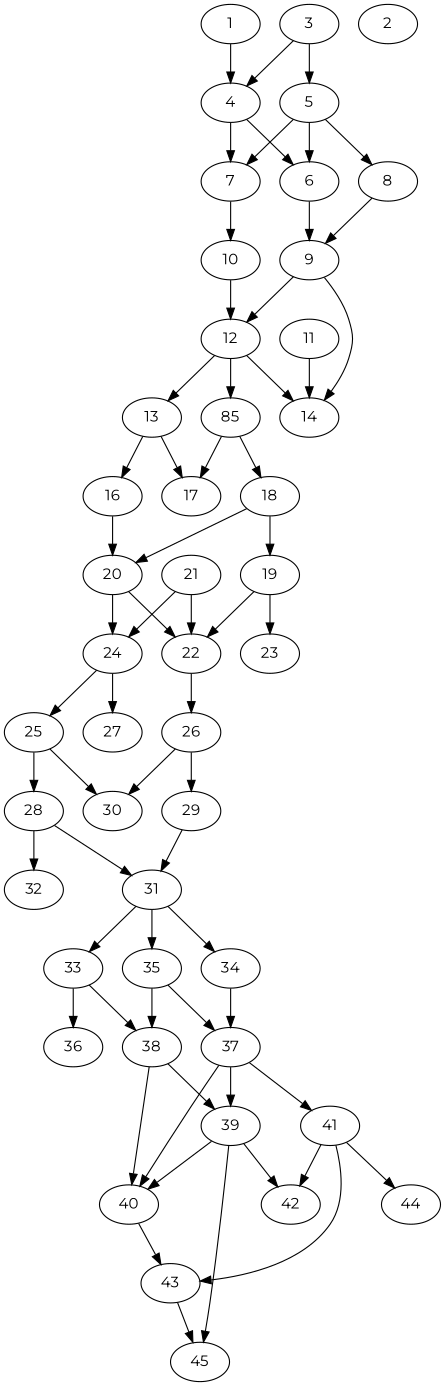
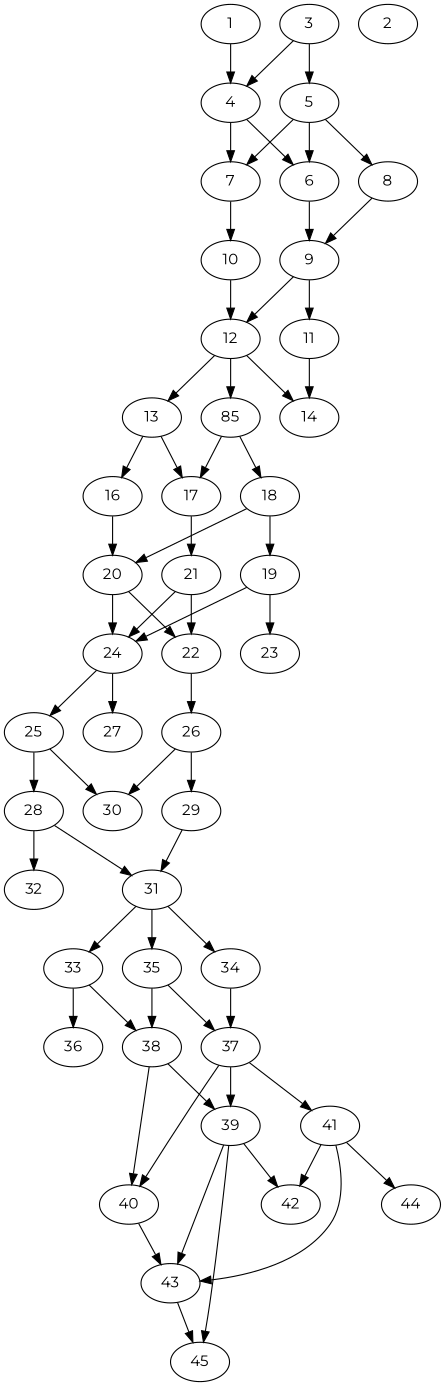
(352, 333) -> (309, 294)
none -> (191, 528)
(235, 610) -> (199, 611)
(184, 1162) -> (203, 1199)
